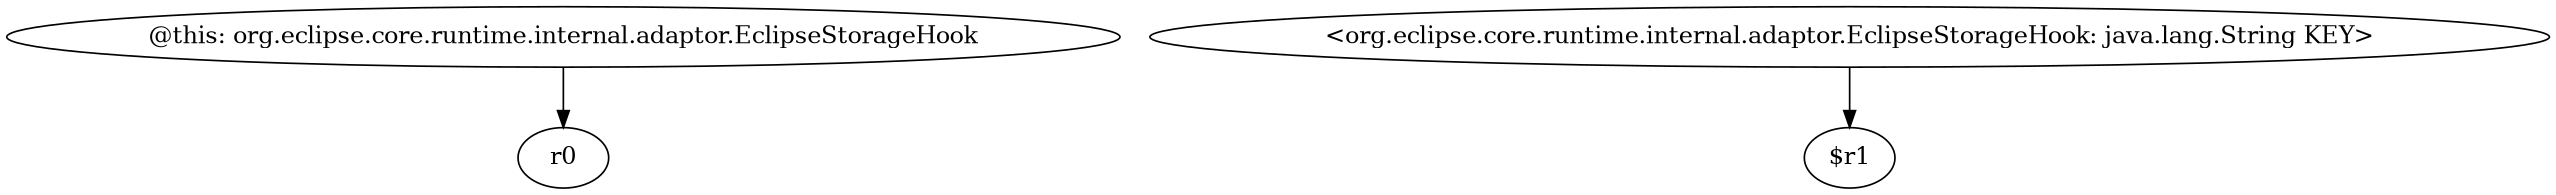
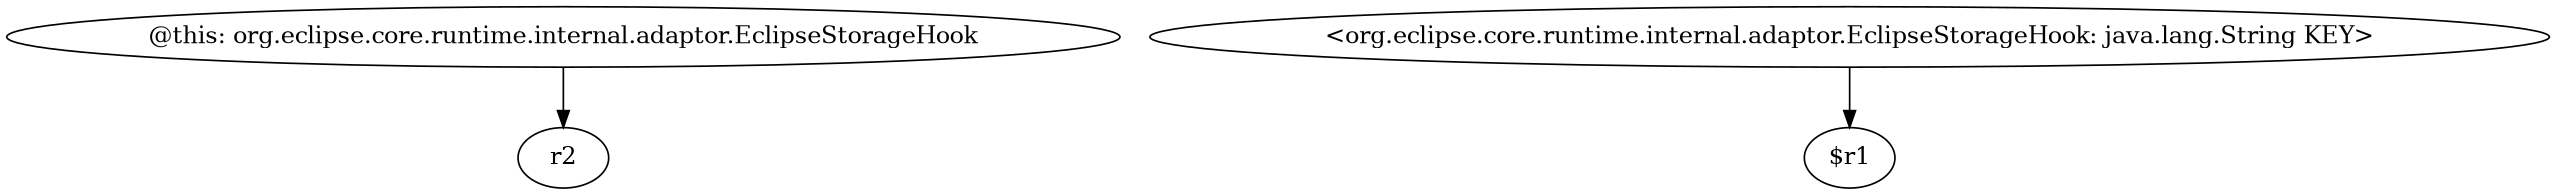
(563, 158) -> (563, 158)
